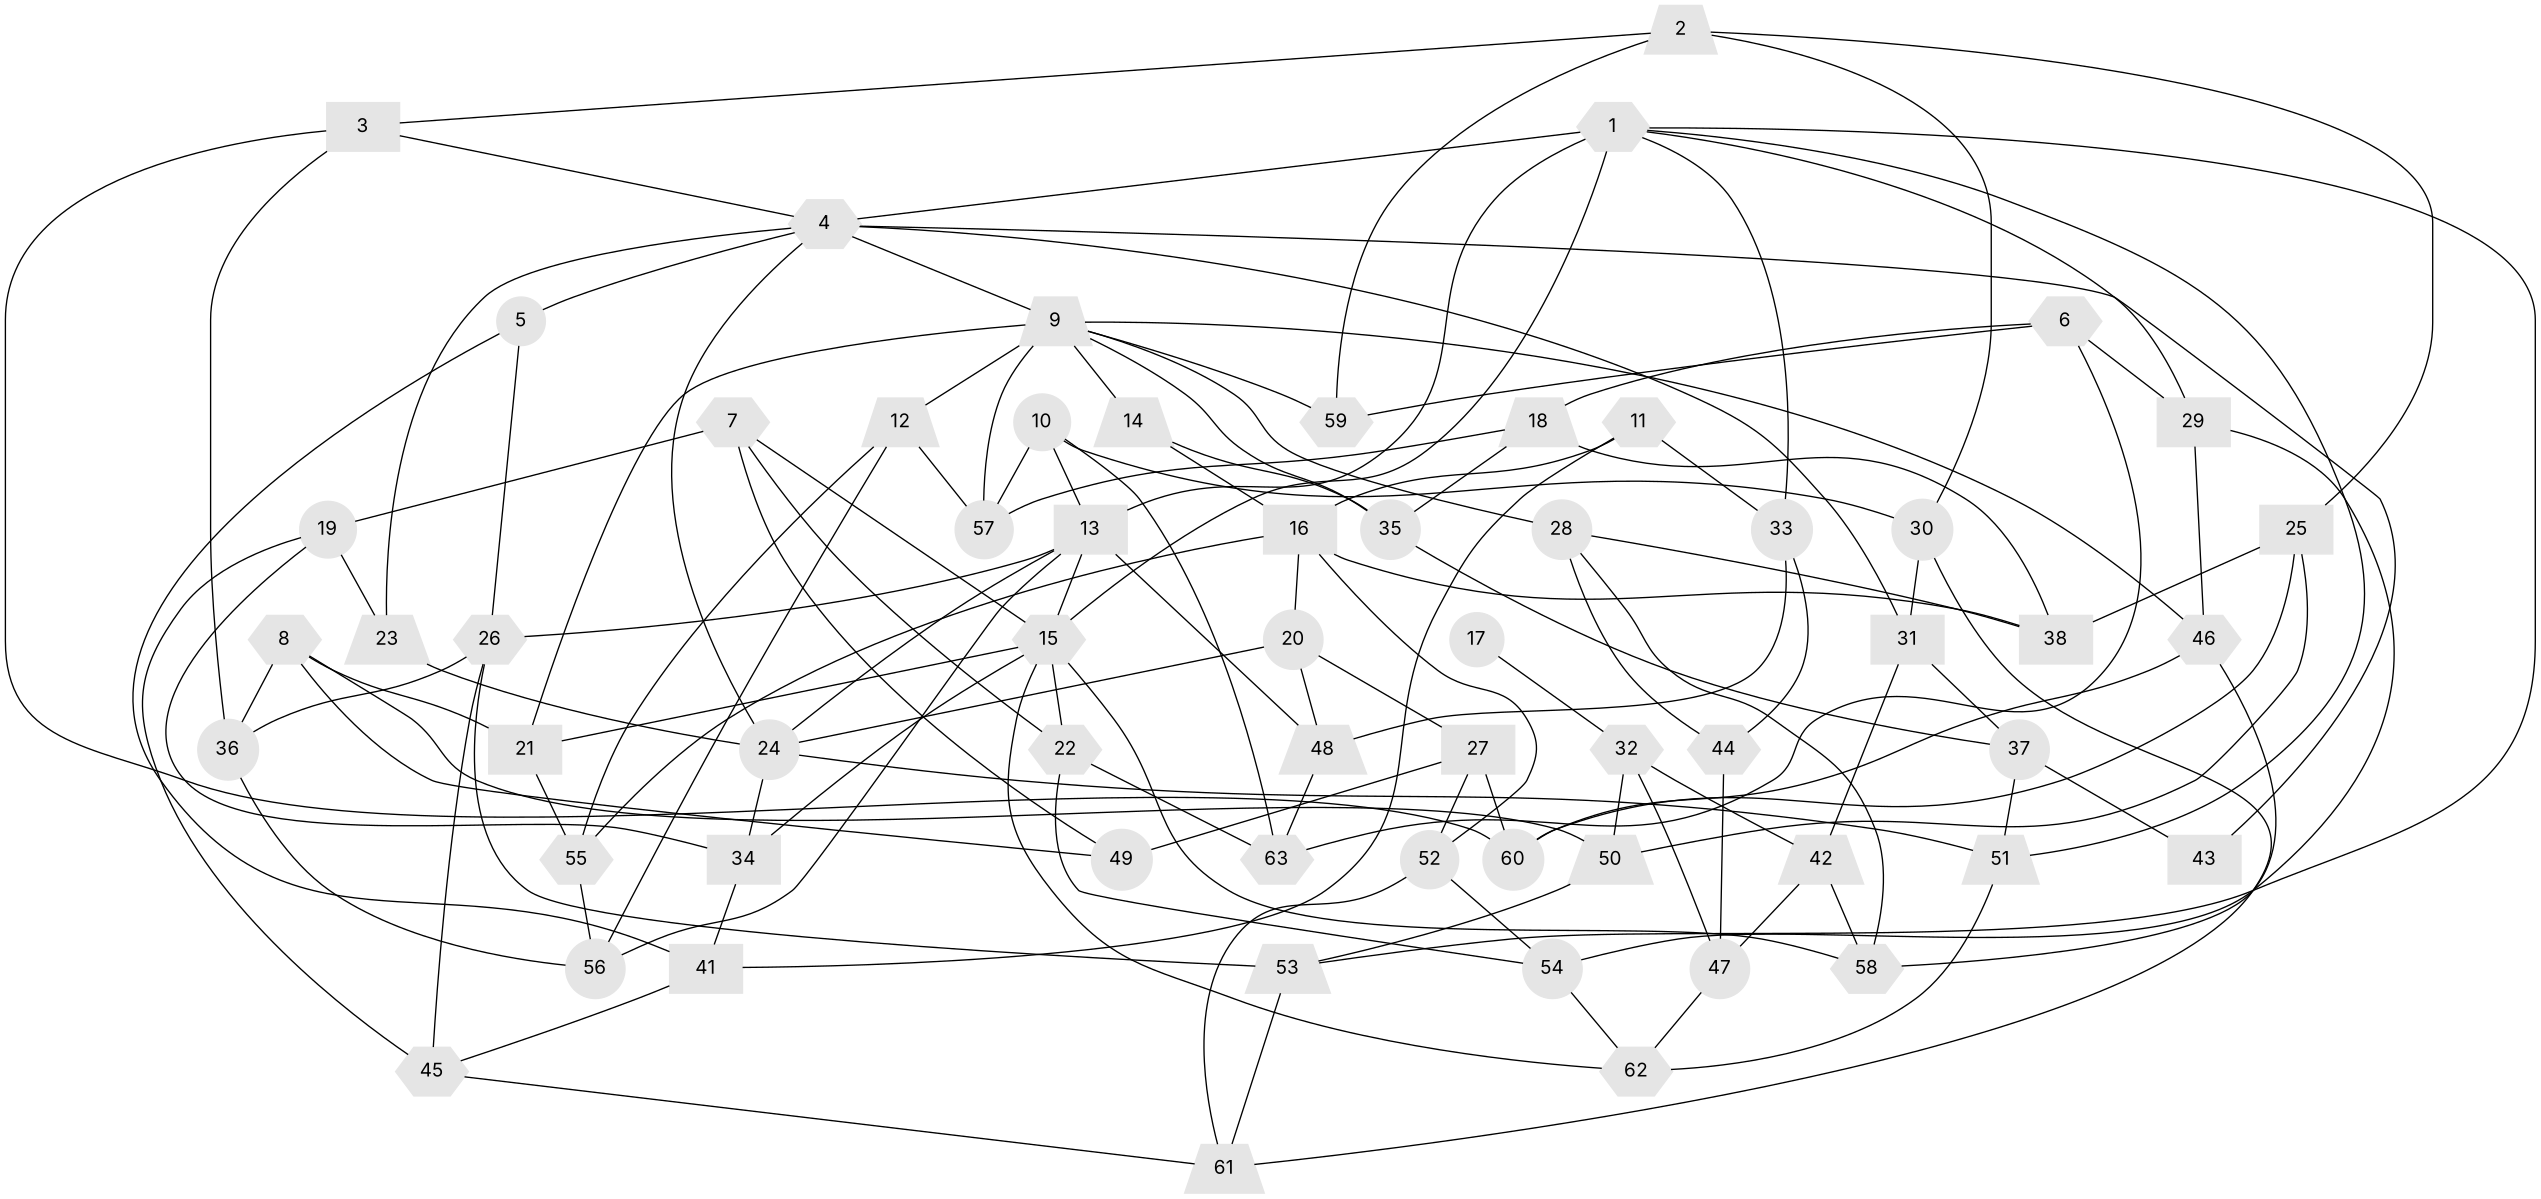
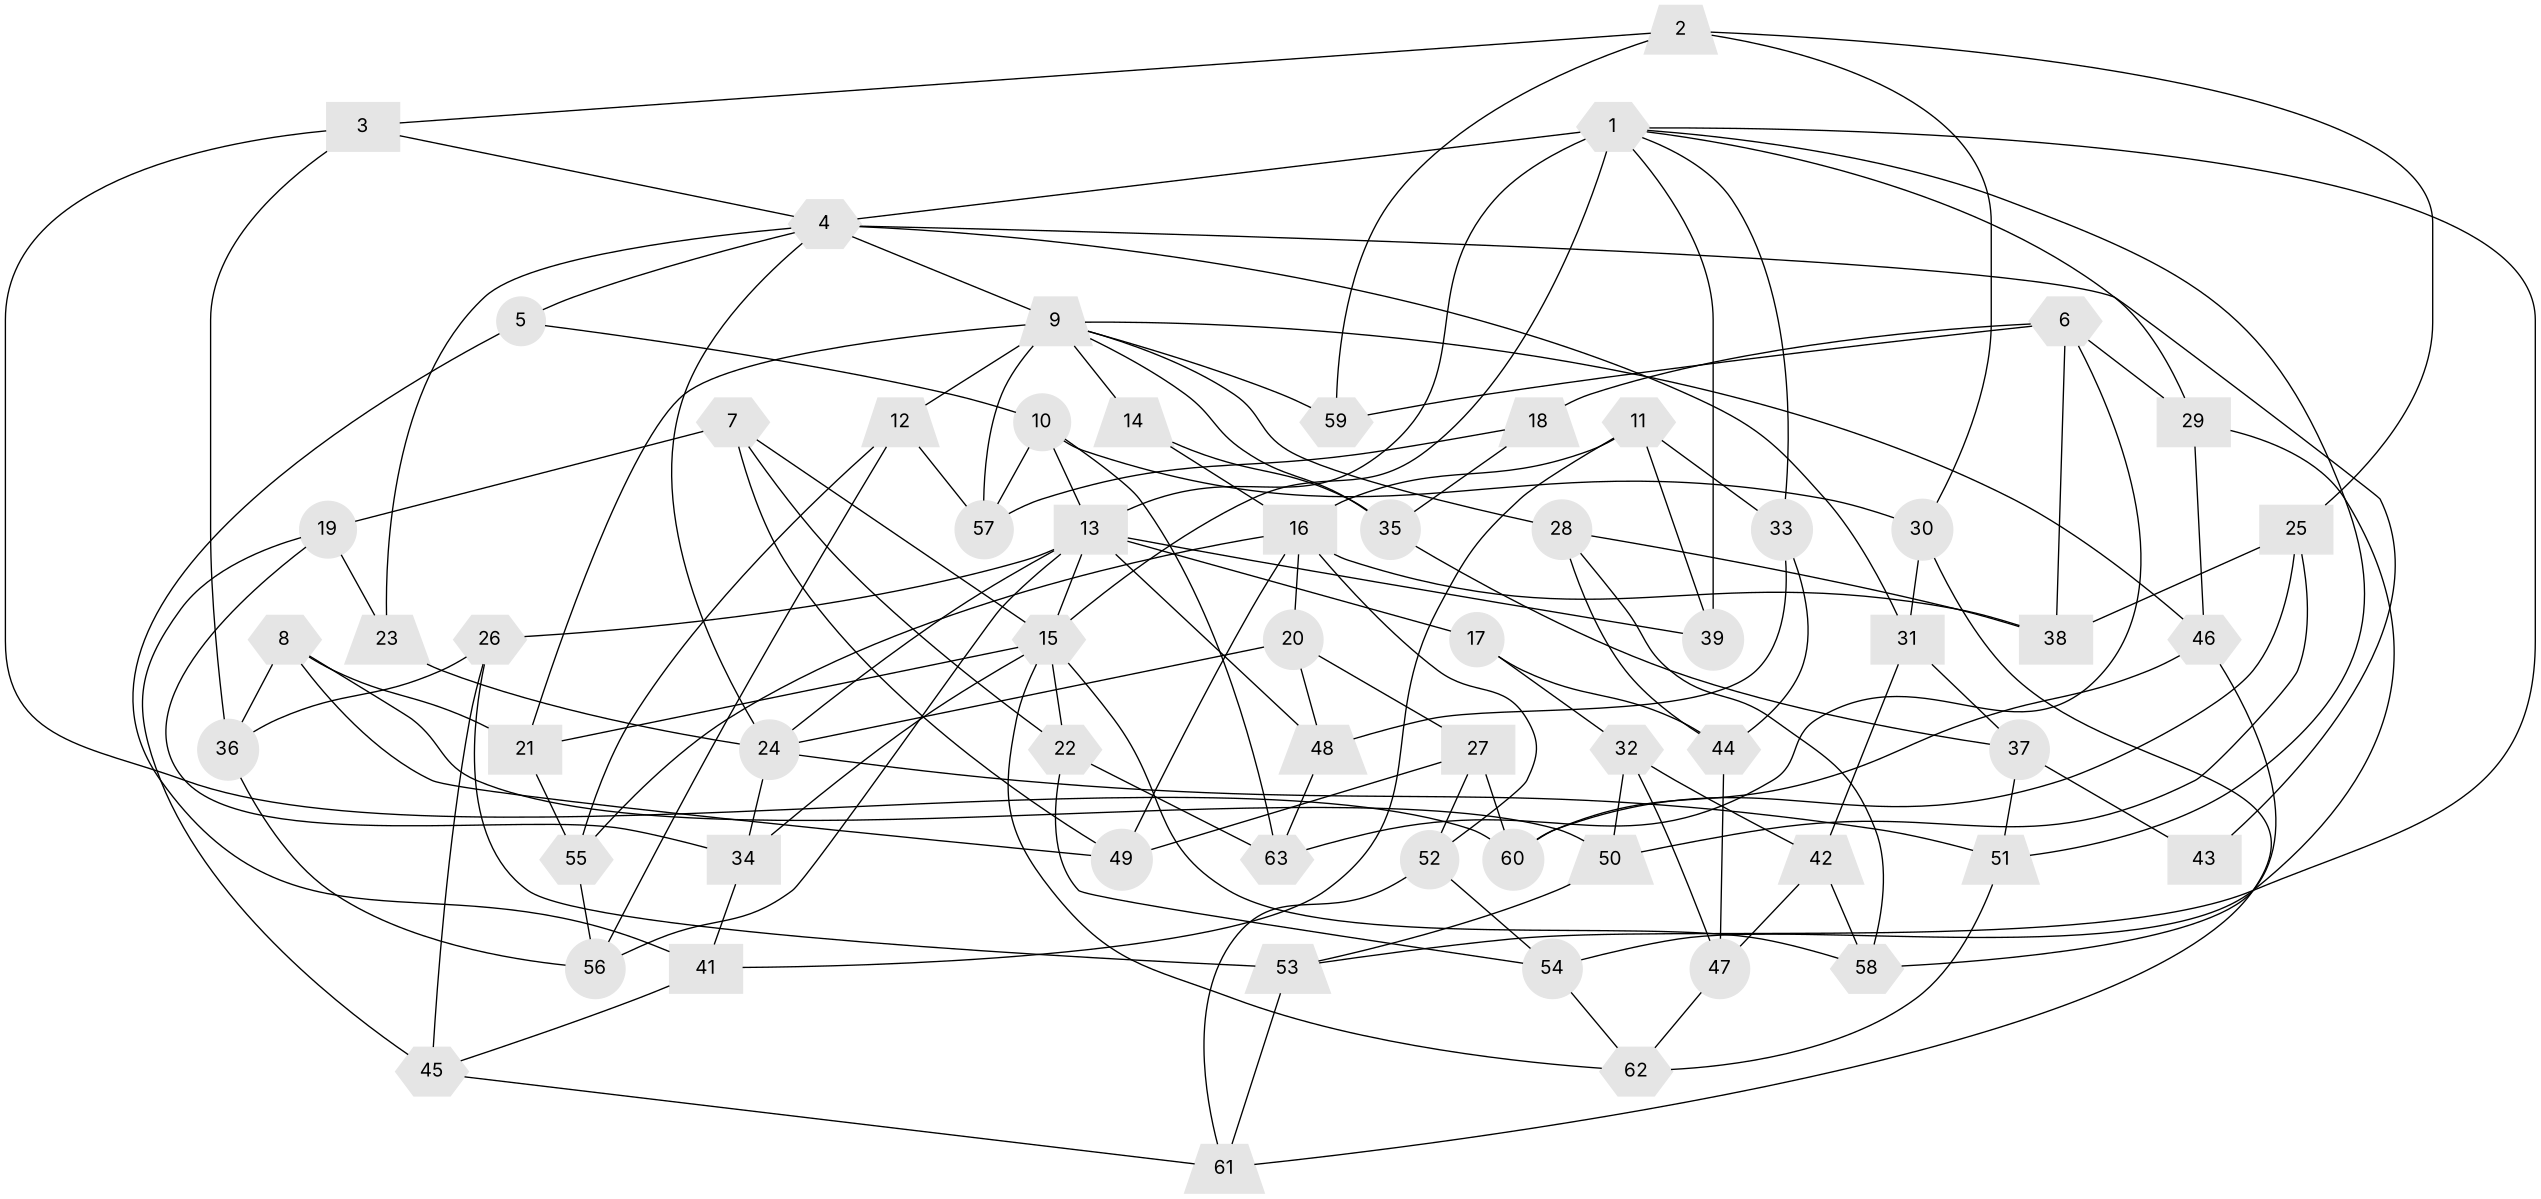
(1847, 459) -> (2061, 480)
(506, 474) -> (806, 365)
none -> (1281, 584)
none -> (1713, 640)
none -> (1206, 691)
none -> (1599, 695)
